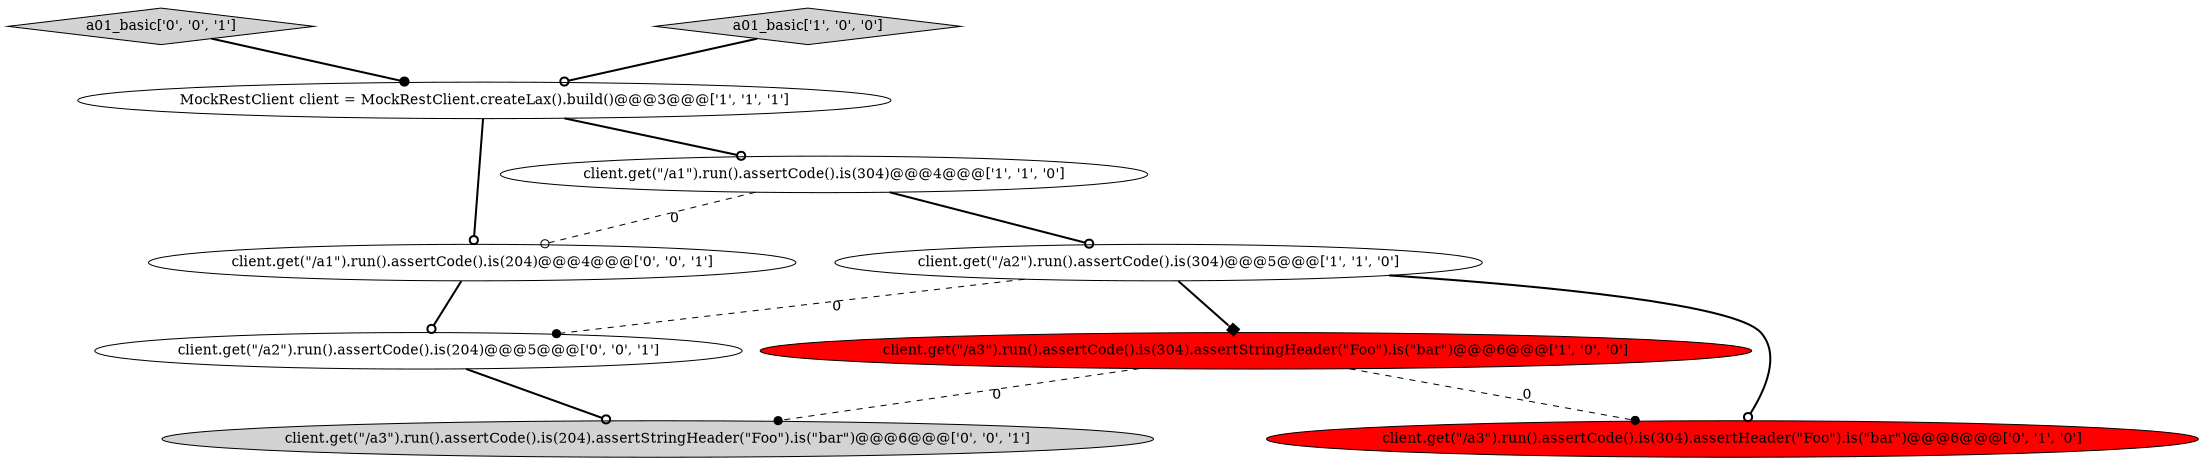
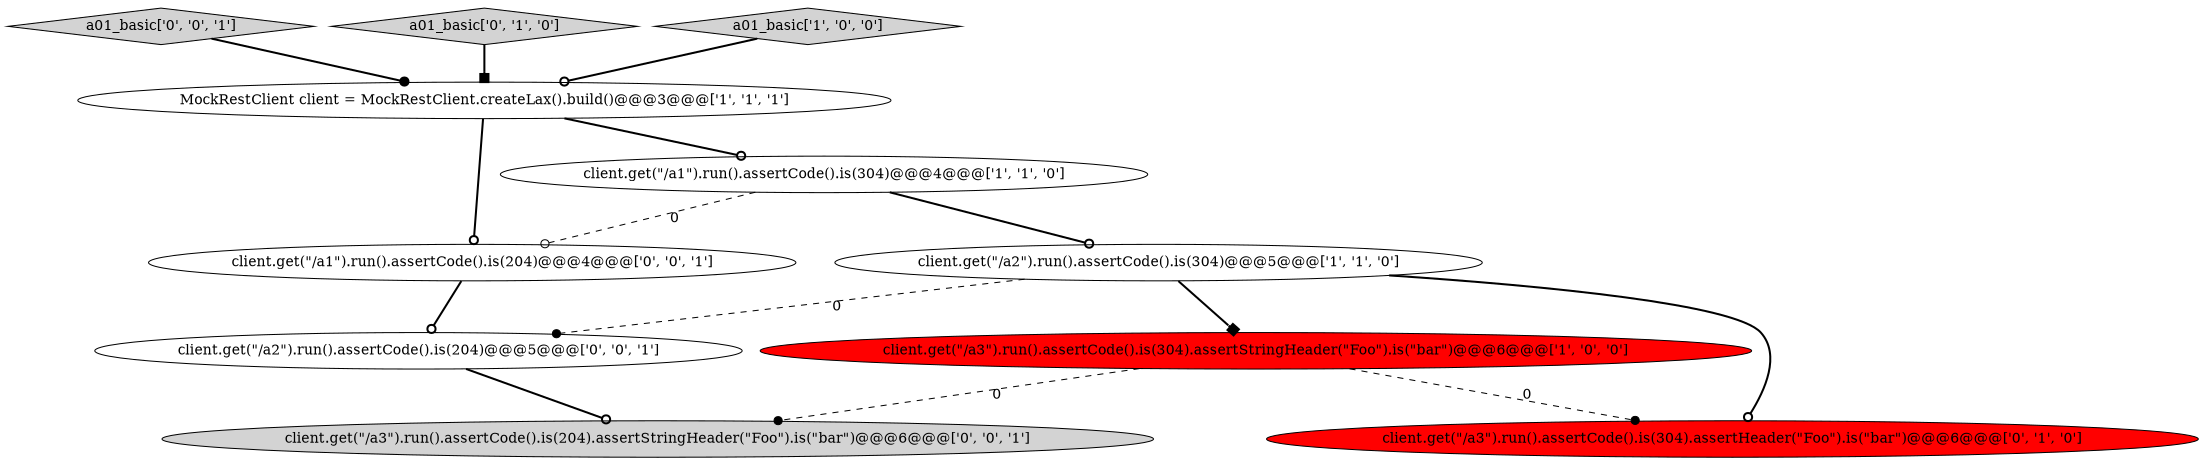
none -> (484, 26)
